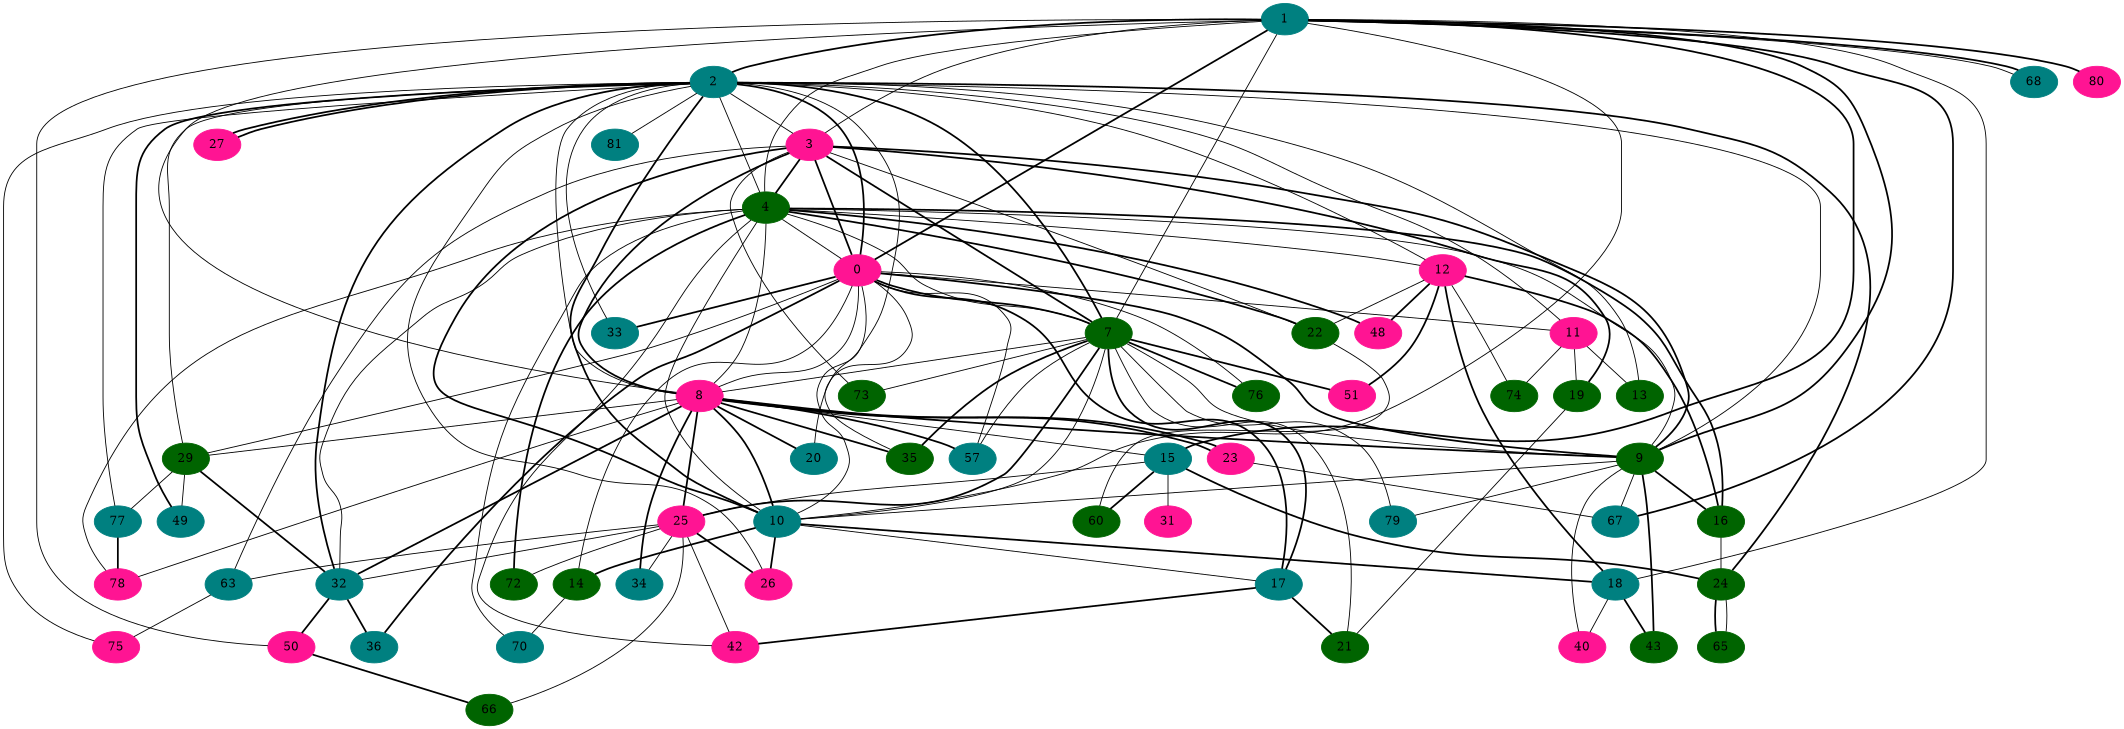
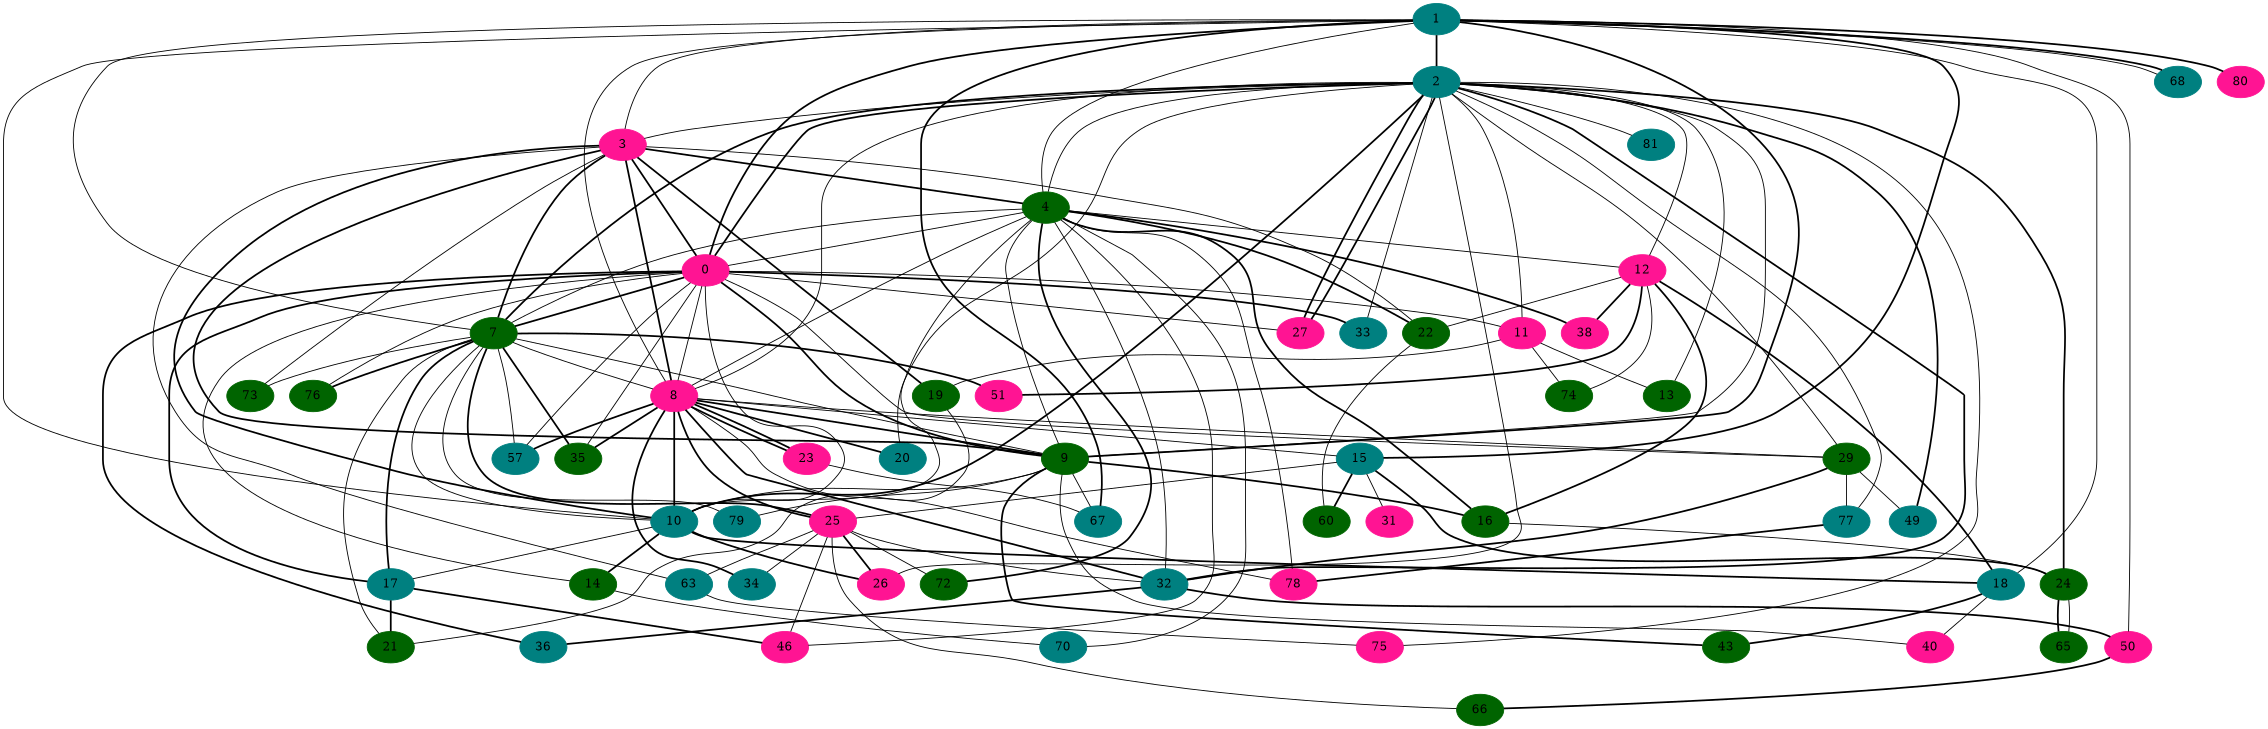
none -> (1003, 302)
(1378, 333) -> (1585, 333)
(735, 647) -> (785, 647)
